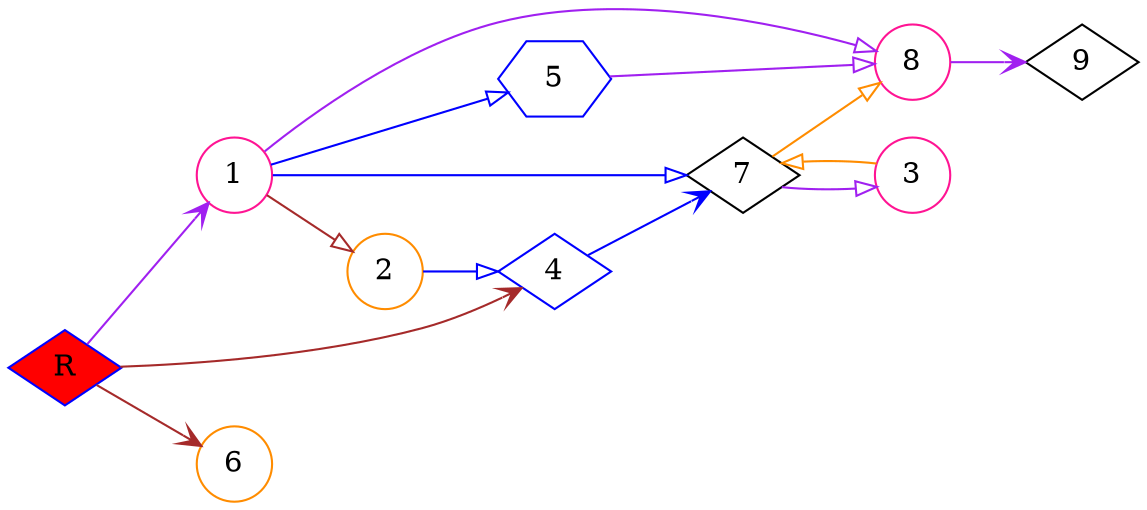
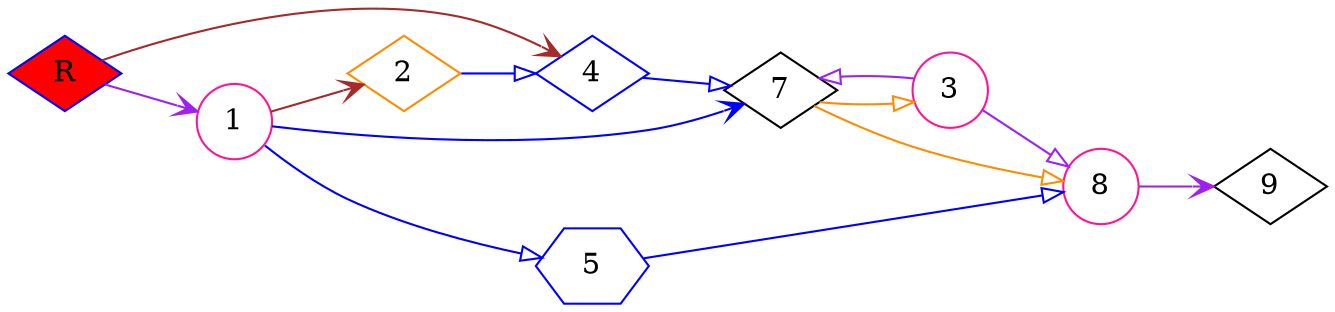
(544, 14) -> (1017, 133)
(732, 71) -> (843, 227)
(840, 161) -> (878, 76)
(469, 175) -> (499, 140)
(819, 189) -> (856, 104)
(301, 217) -> (307, 101)
(640, 228) -> (676, 81)
(385, 271) -> (404, 73)
(234, 464) -> none
